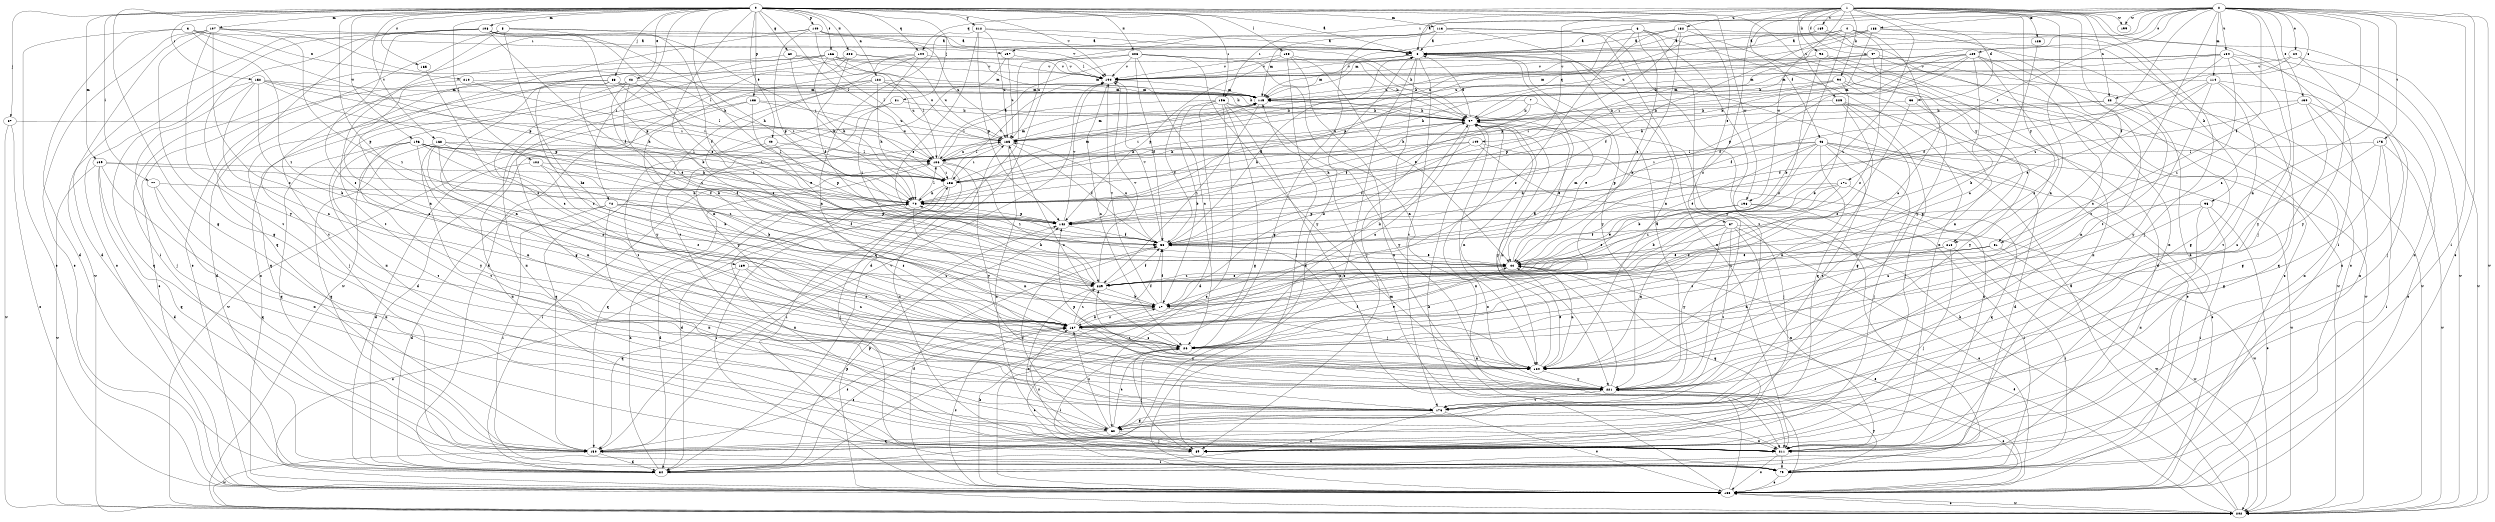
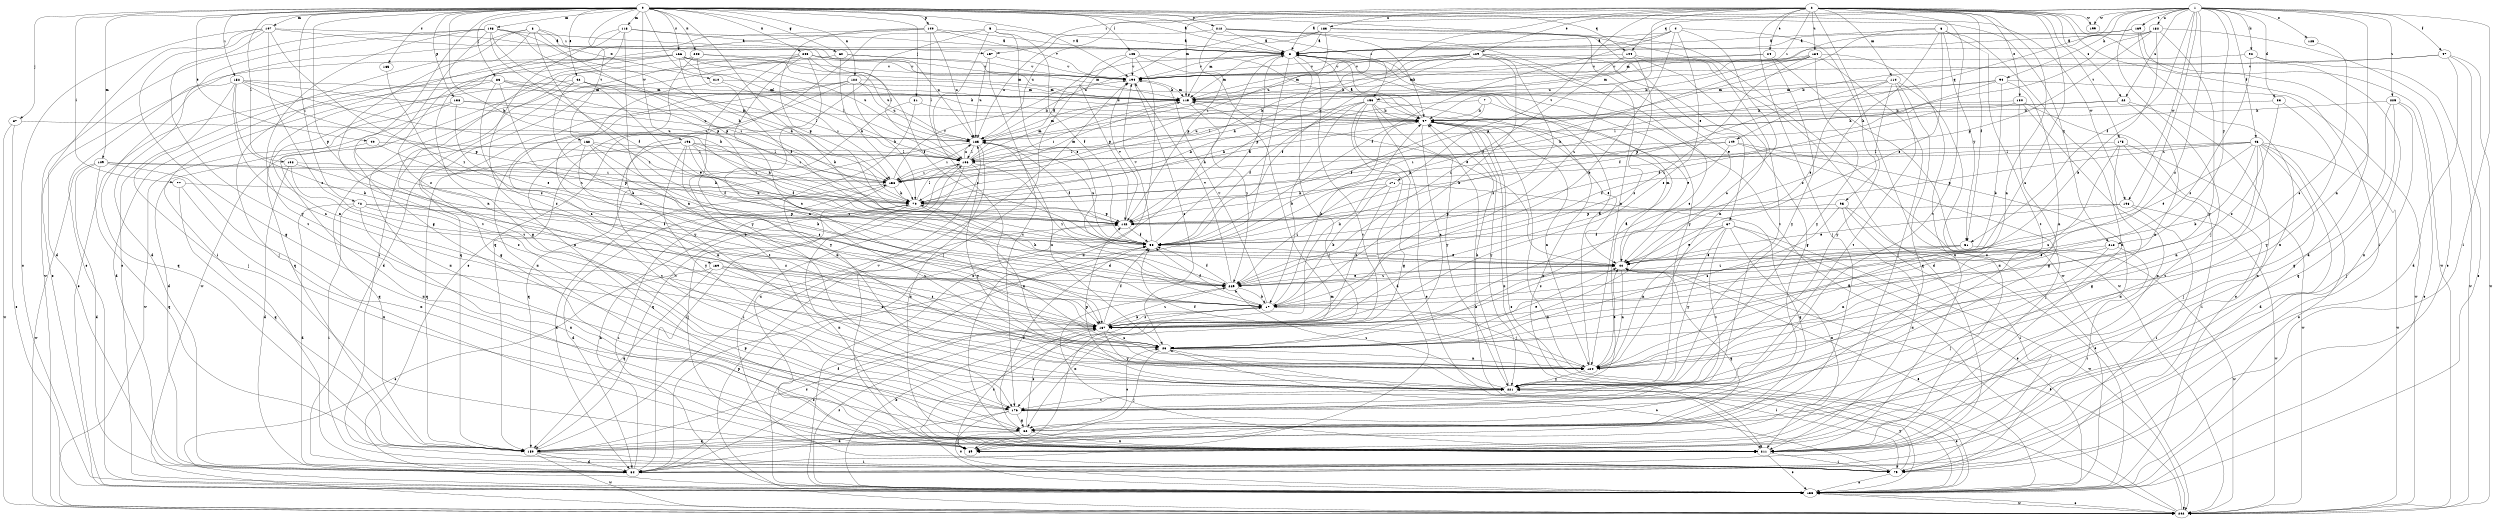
(1084, 67) -> (1069, 67)
(1695, 204) -> (1971, 134)
(754, 339) -> (549, 262)
(699, 467) -> (342, 296)
